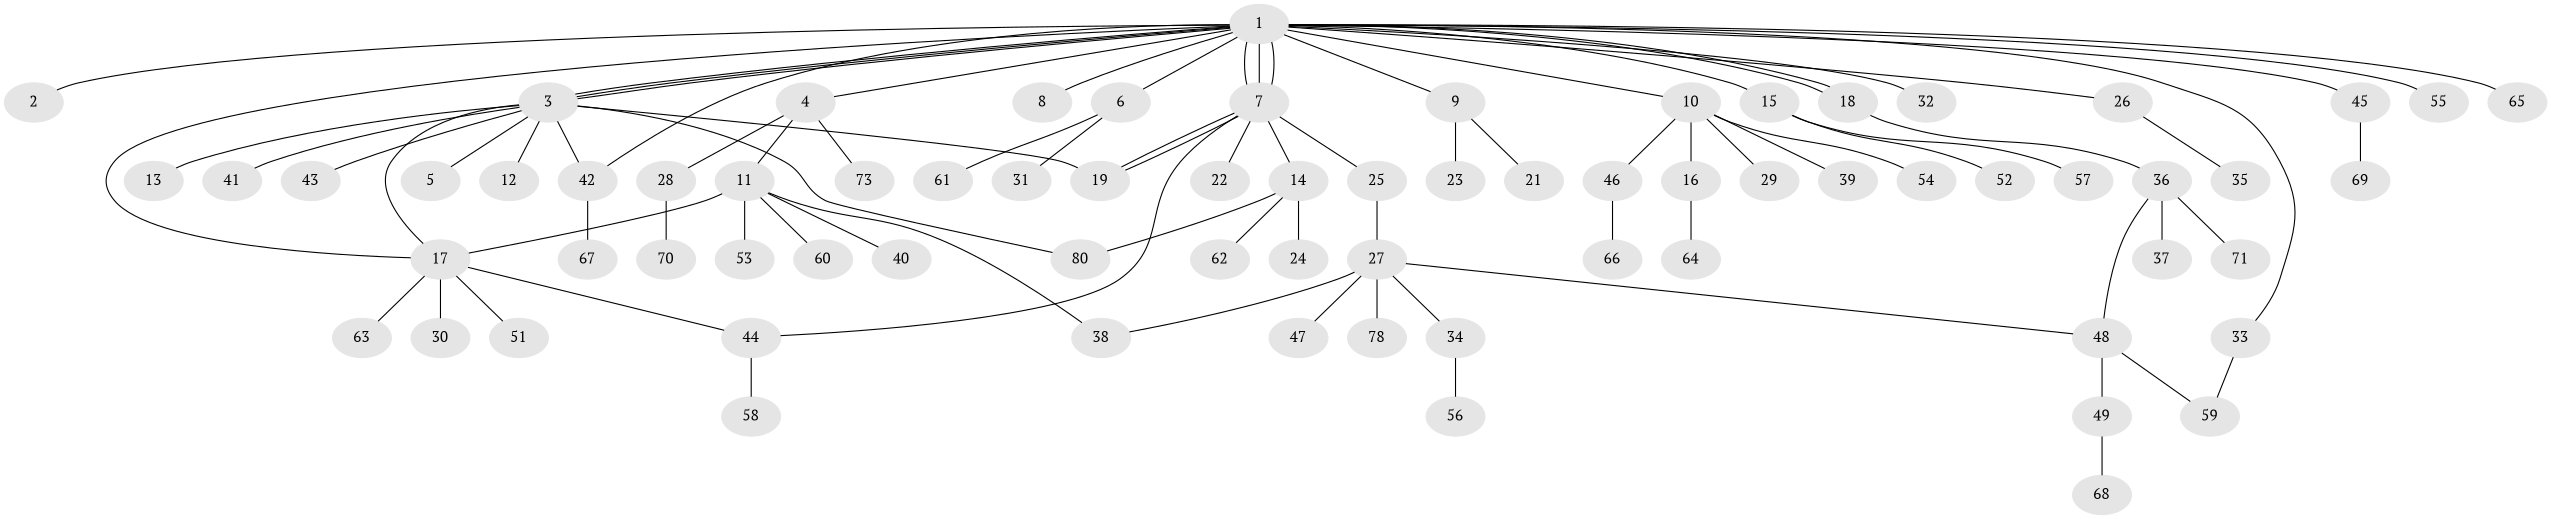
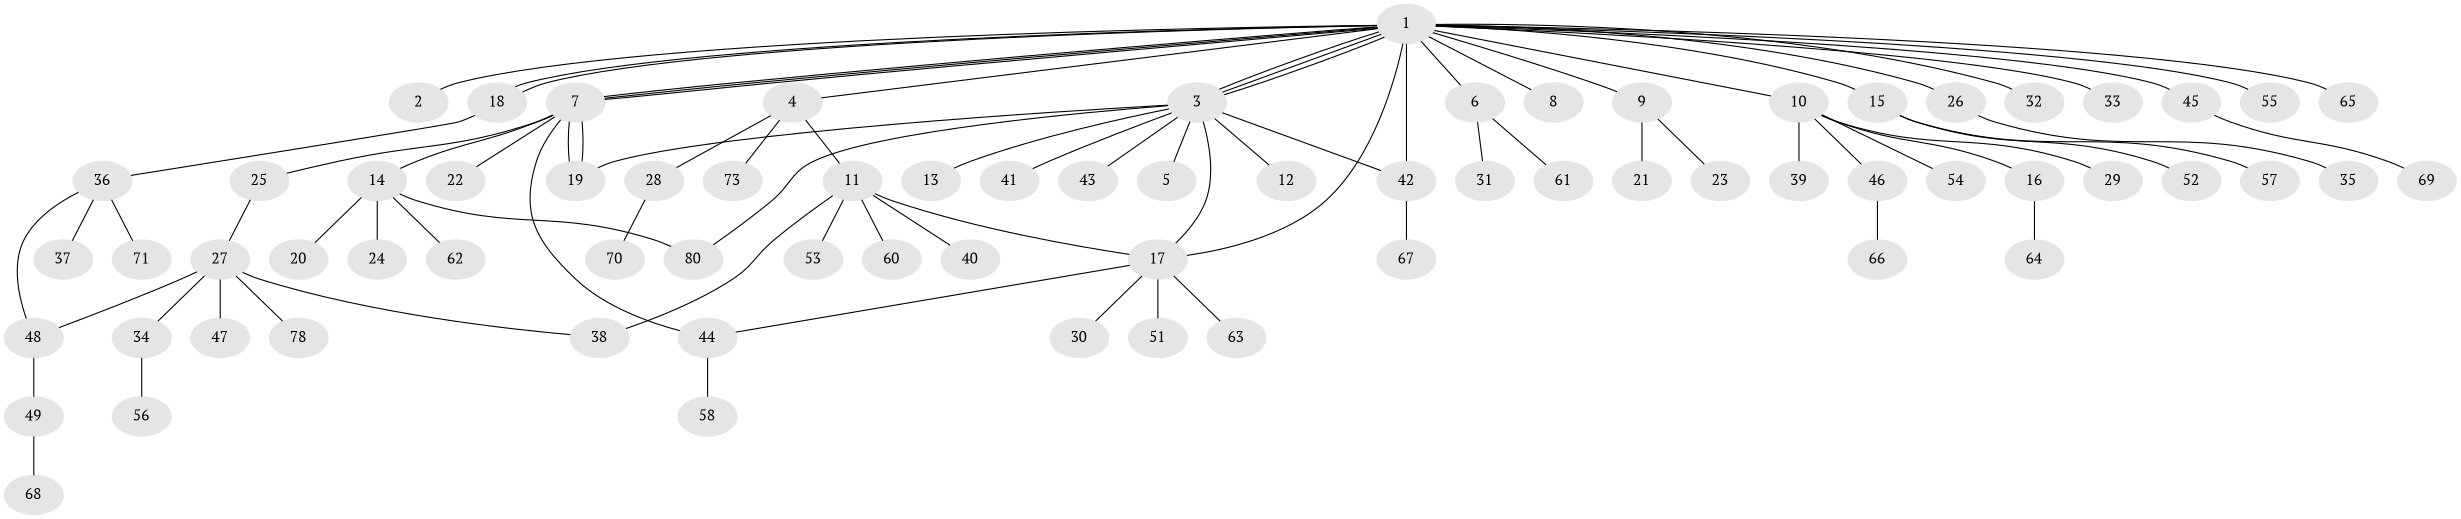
none -> (299, 259)
(2210, 416) -> none
